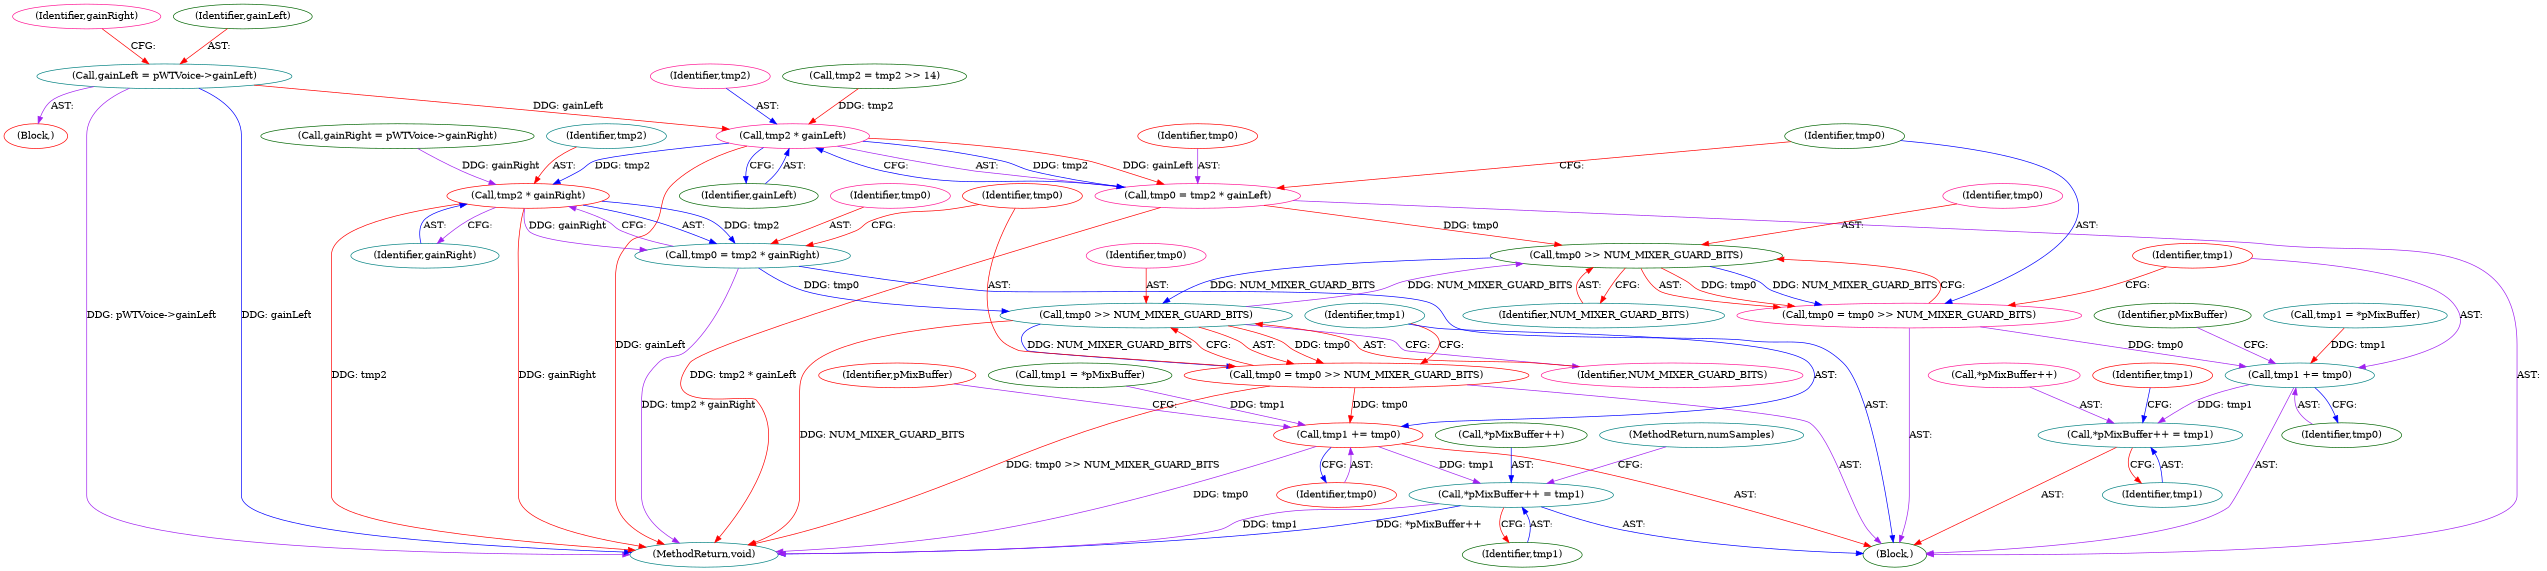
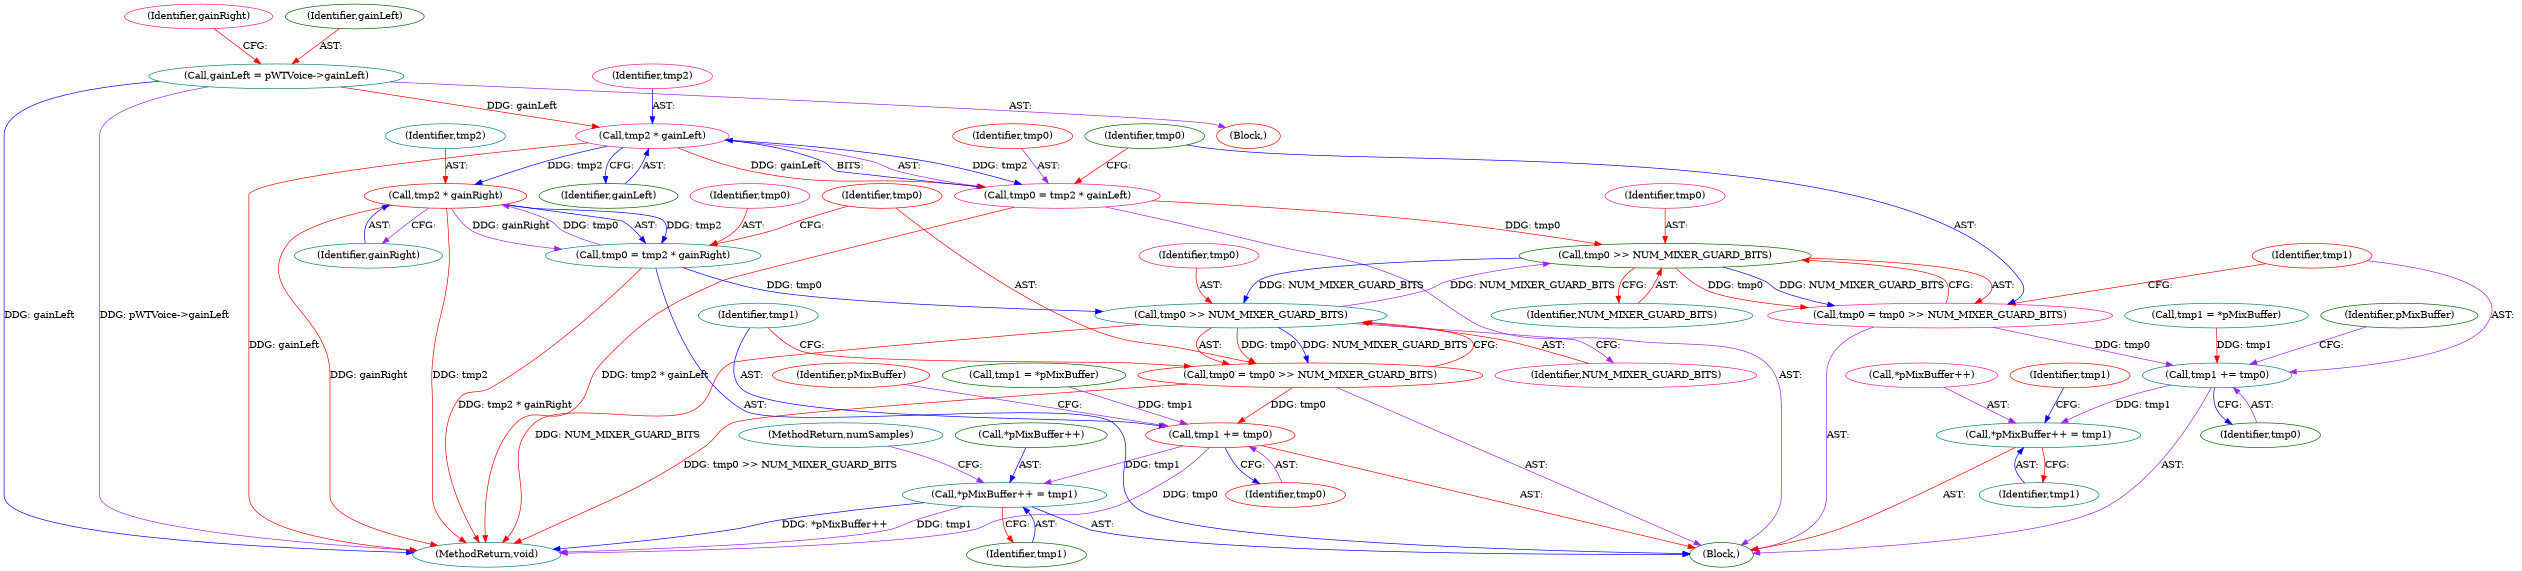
(875, 76) -> none
(397, 136) -> none
(898, 166) -> (852, 166)
(636, 226) -> (591, 226)
(642, 390) -> (496, 385)
